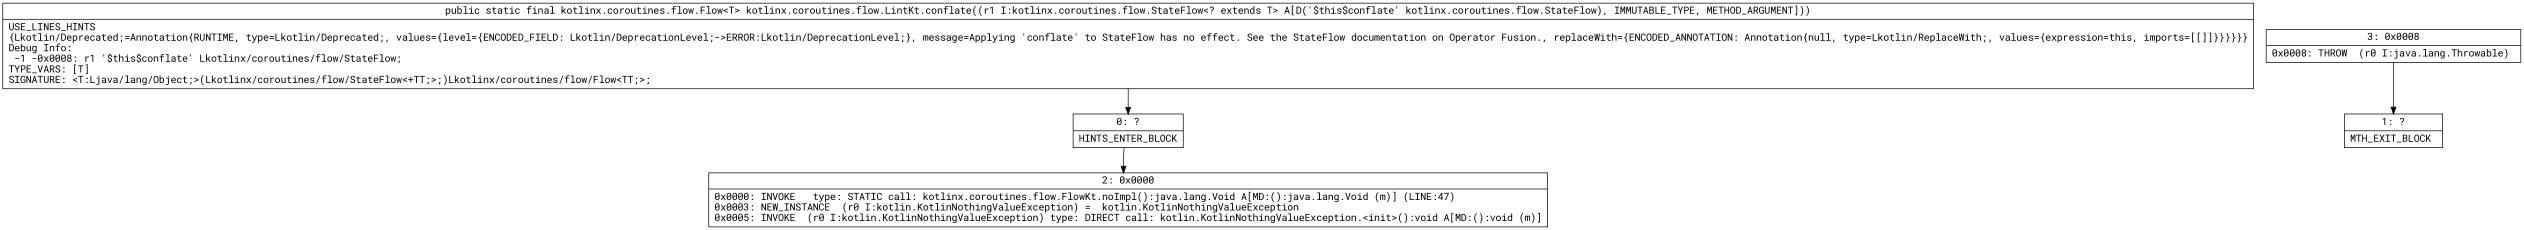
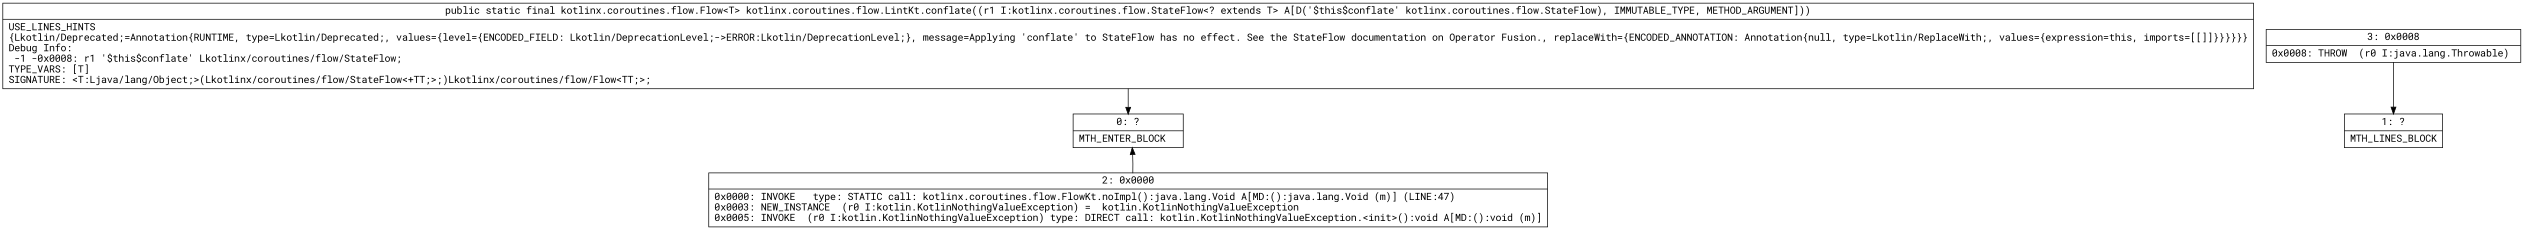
(1128, 139) -> (1122, 139)
(2391, 139) -> (2393, 139)
(1124, 157) -> (1133, 164)
